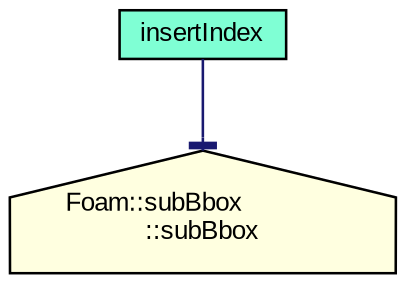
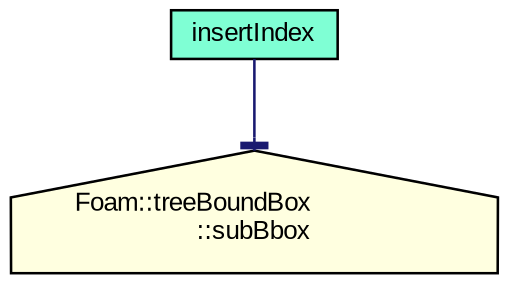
(203, 218) -> (254, 218)
